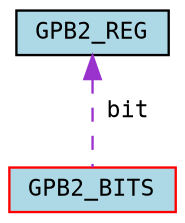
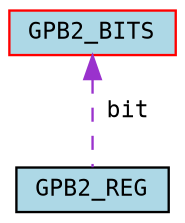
(93, 123) -> (93, 123)
